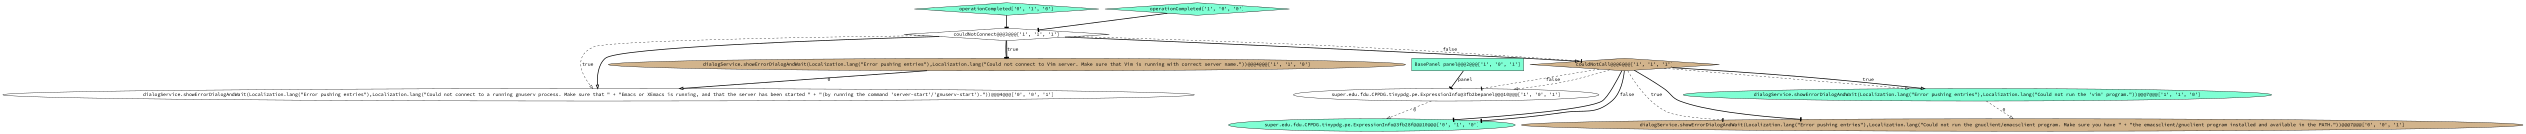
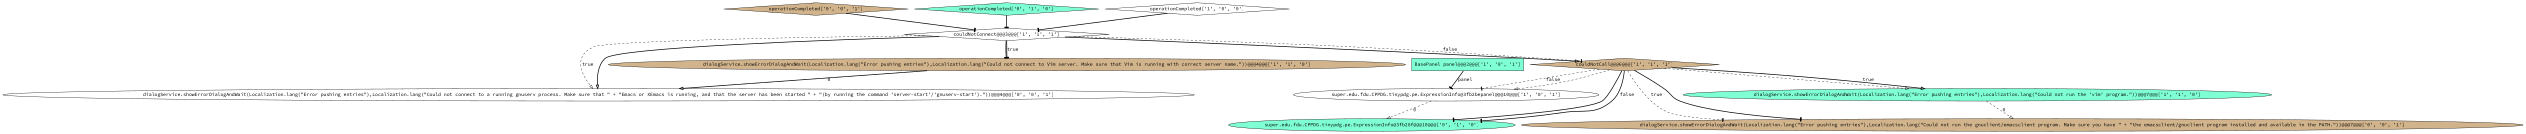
none -> (816, 9)
(1197, 9) -> (1197, 9)
